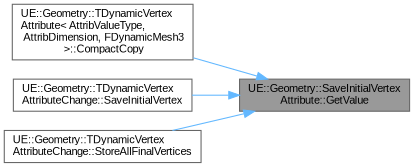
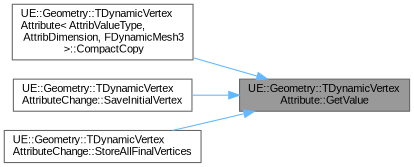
(325, 95) -> (325, 95)
